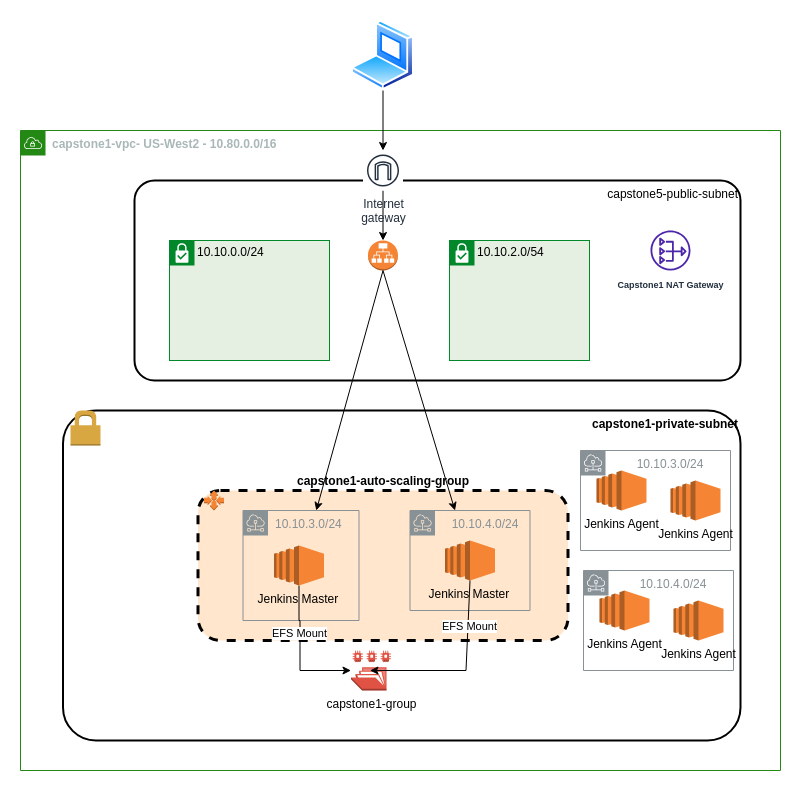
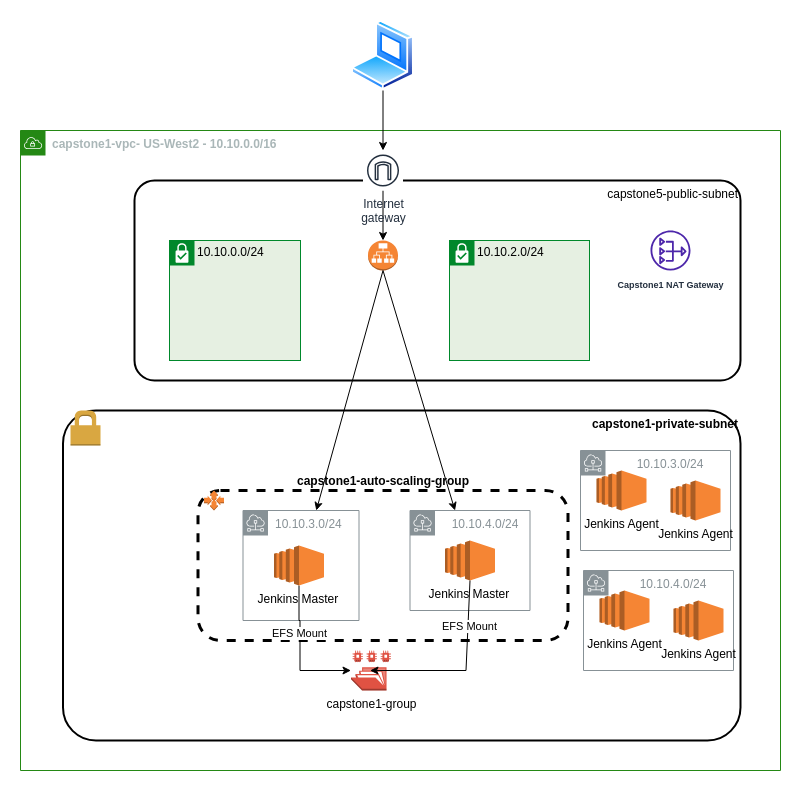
(172, 145) -> (172, 145)
(513, 253) -> (513, 253)
(250, 301) -> (235, 301)
(383, 566) -> (383, 566)
